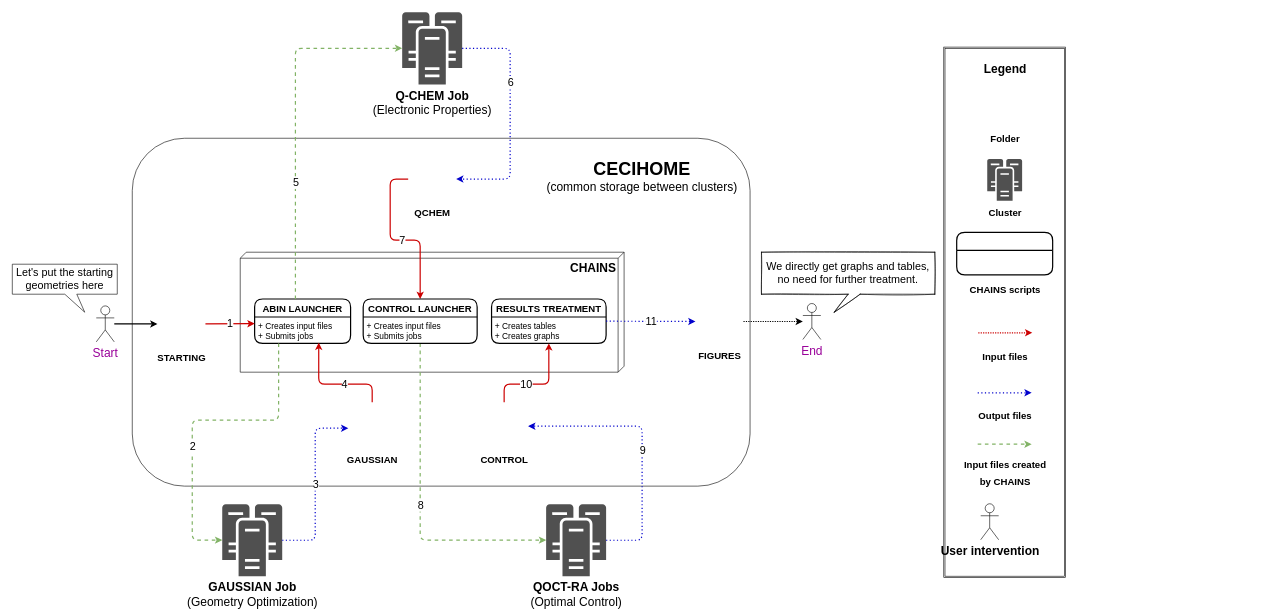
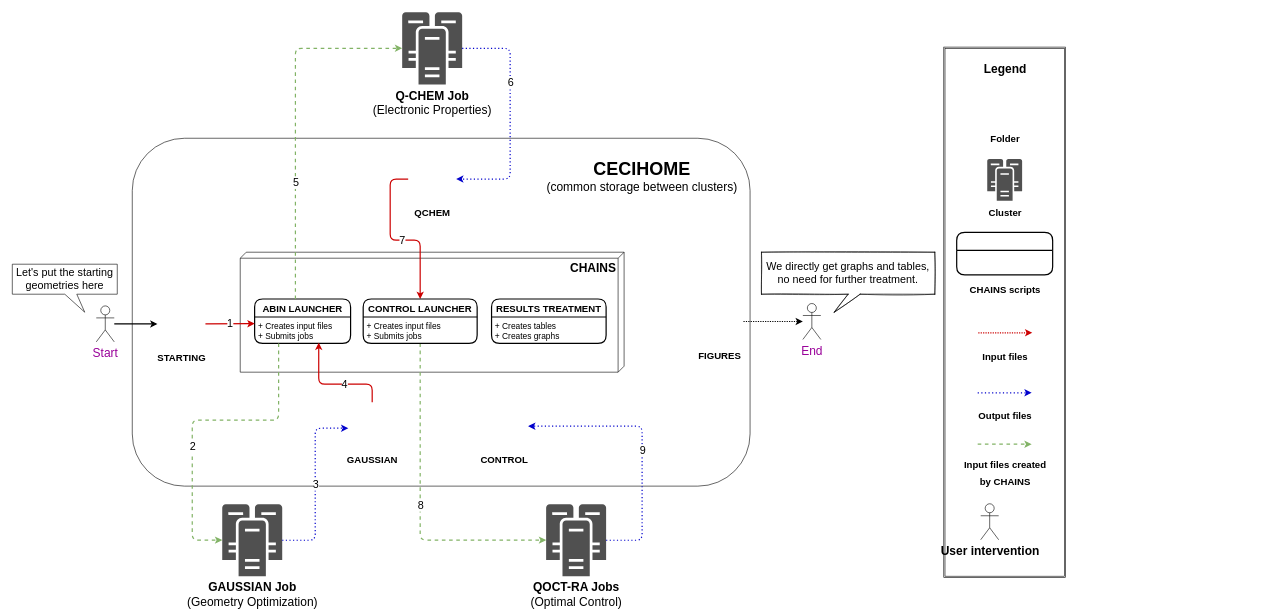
(650, 321) -> none
(535, 384) -> none
